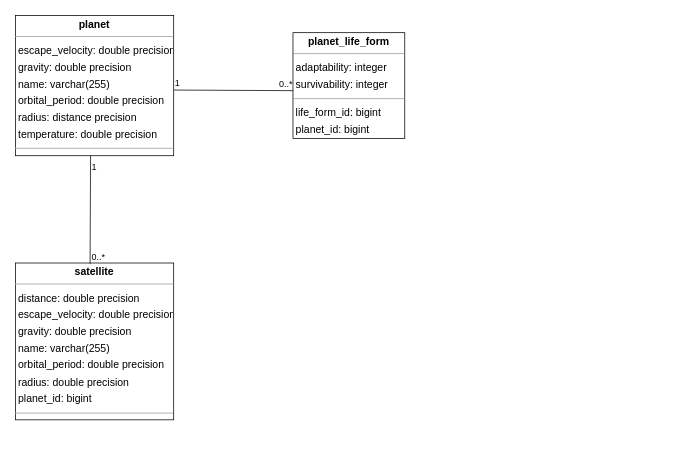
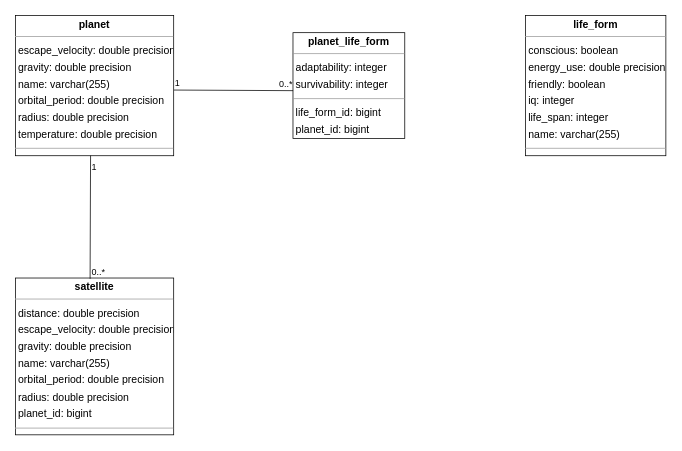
(101, 66) -> (101, 66)
none -> (596, 86)
(95, 341) -> (95, 356)
